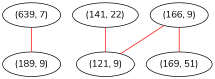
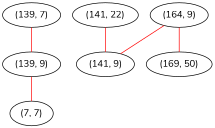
(32, 15) -> (32, 15)
(179, 15) -> (179, 15)
(32, 64) -> (32, 64)
(105, 64) -> (105, 64)
(179, 64) -> (179, 64)
none -> (32, 113)
